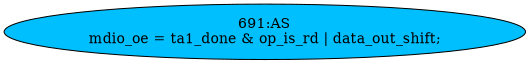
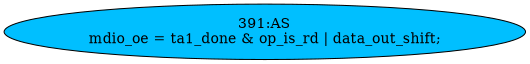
(265, 32) -> (265, 32)
